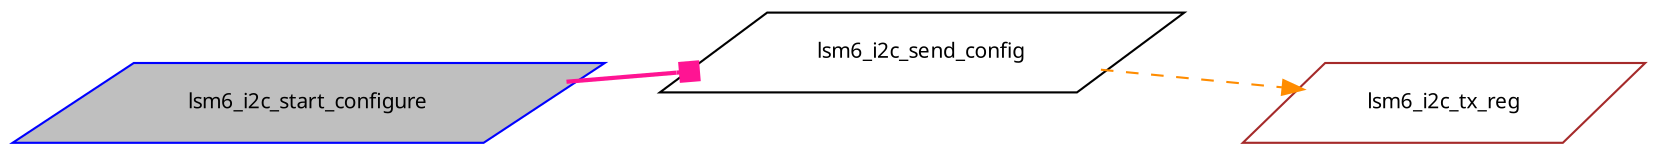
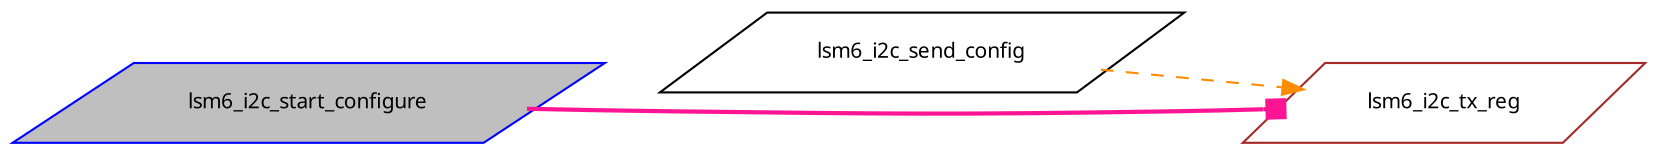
(622, 77) -> (895, 113)
